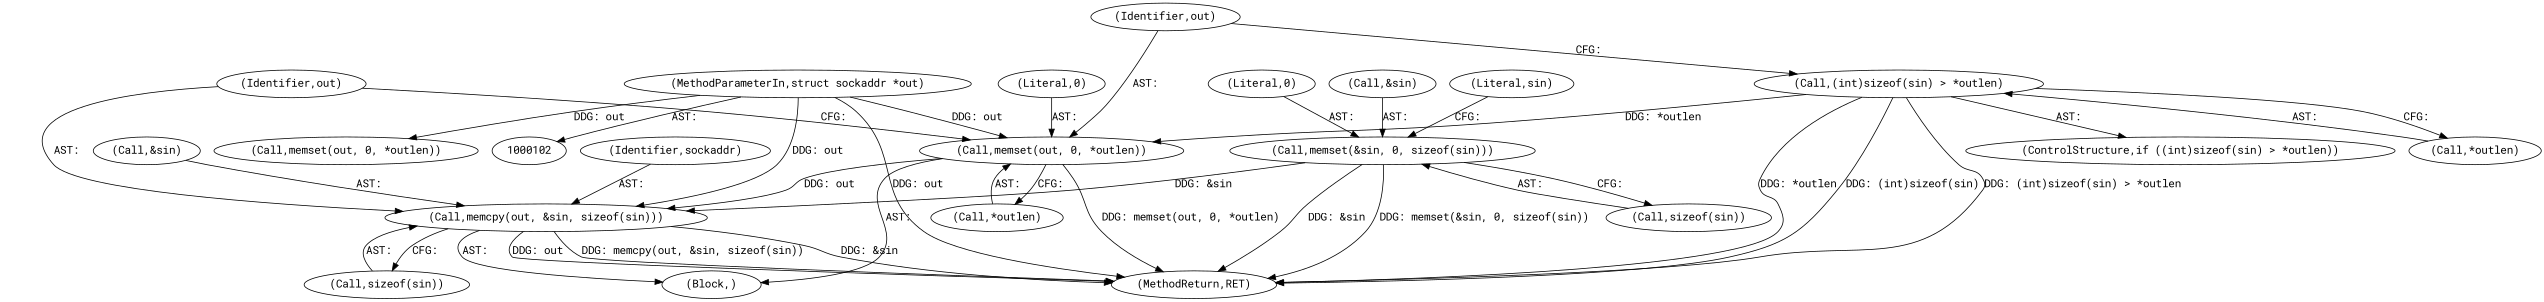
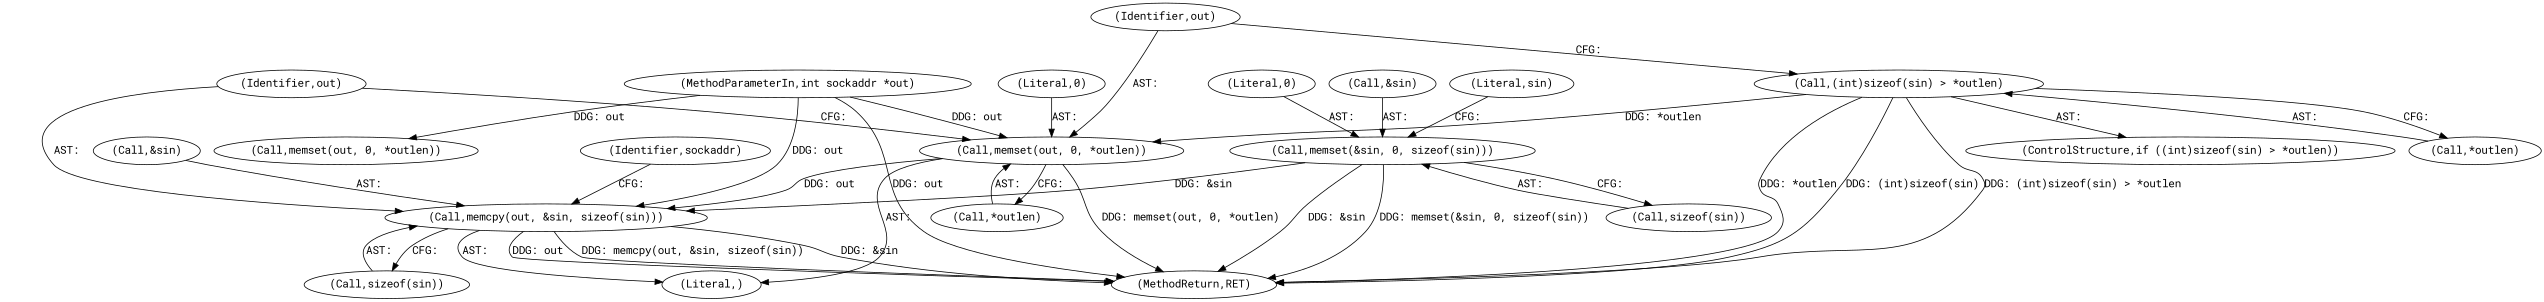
(798, 84) -> (798, 84)
(529, 151) -> none
(635, 184) -> (635, 184)
(712, 285) -> (712, 285)
